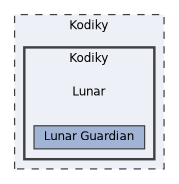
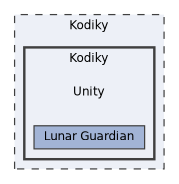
(89, 92) -> (89, 92)
